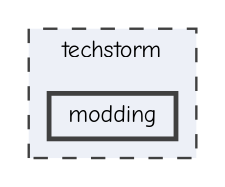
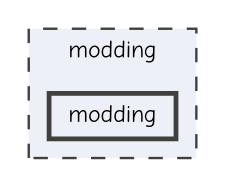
(113, 51) -> (113, 51)
